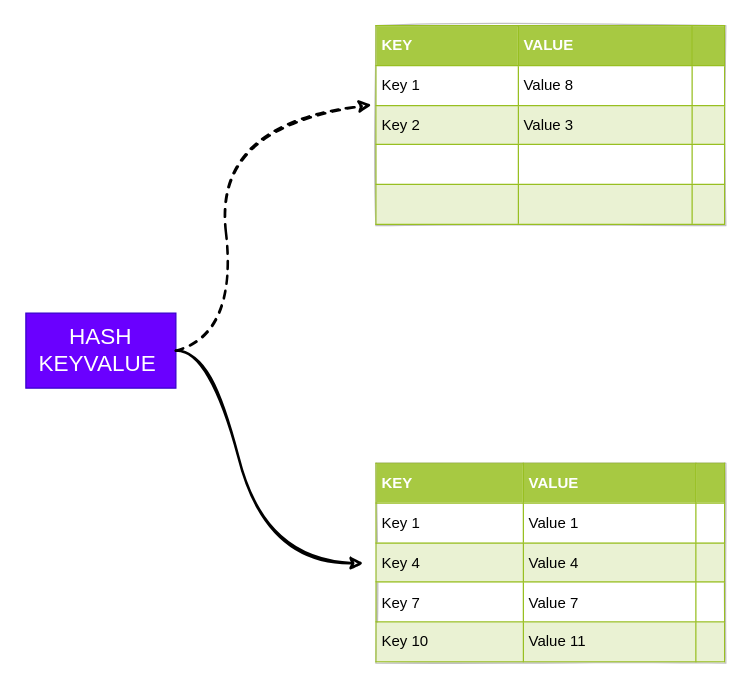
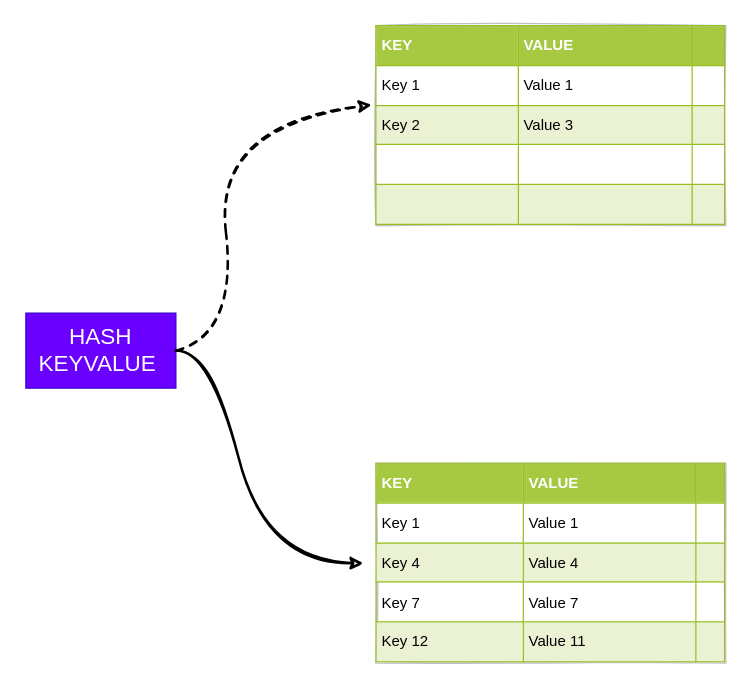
(420, 53) -> (420, 53)
(429, 508) -> (429, 508)
